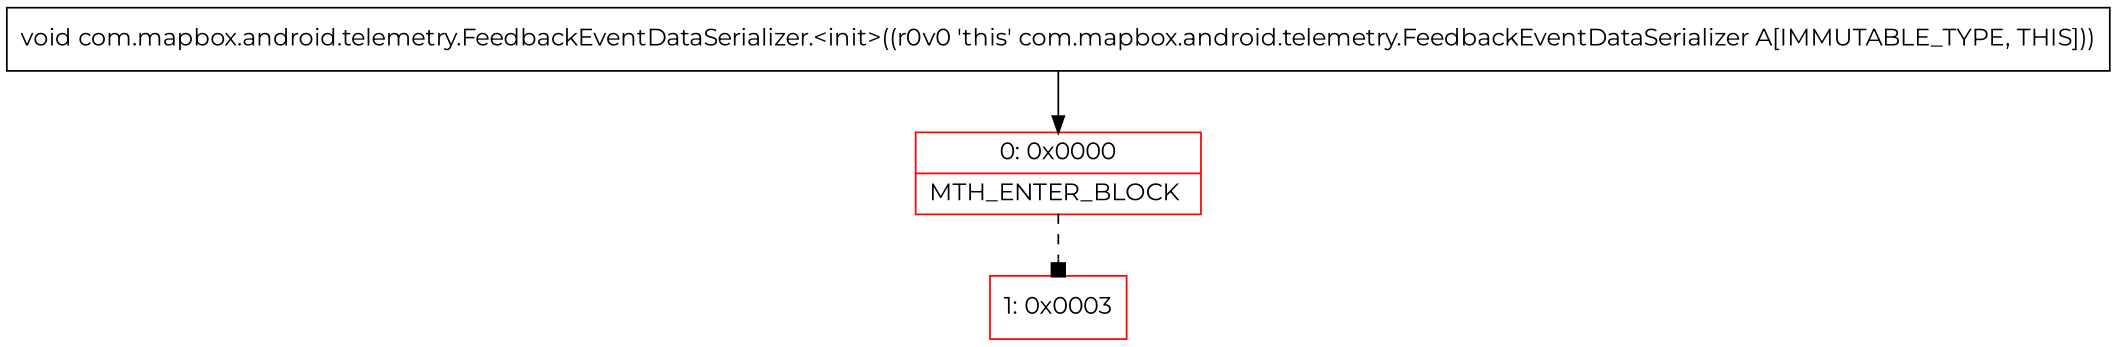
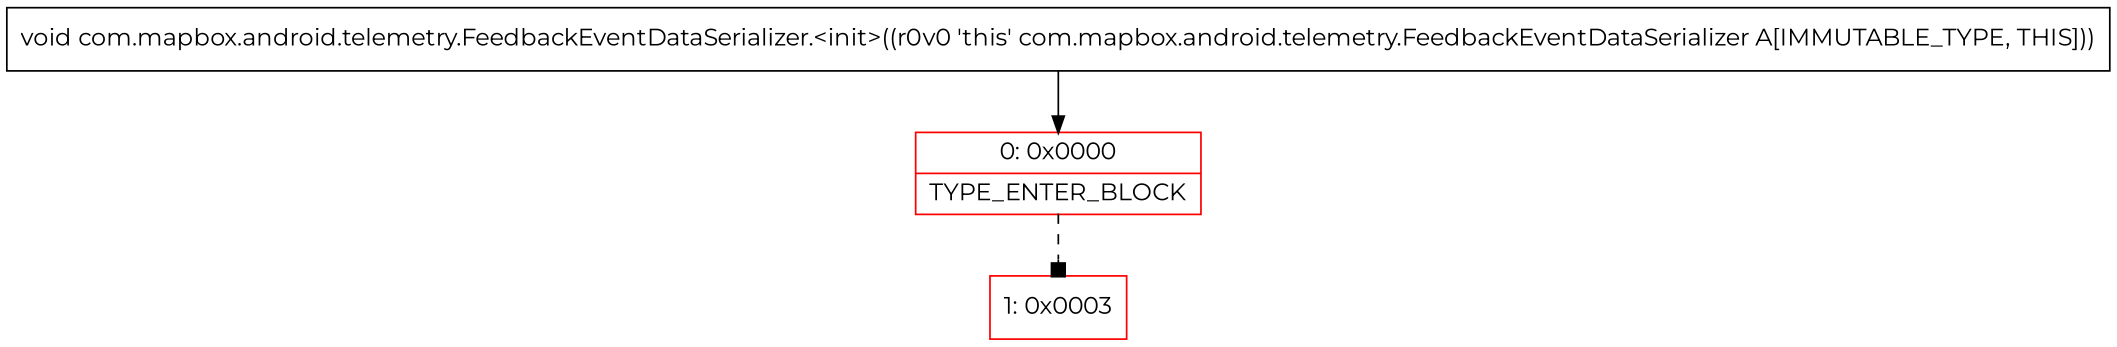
(1055, 193) -> (1058, 193)
